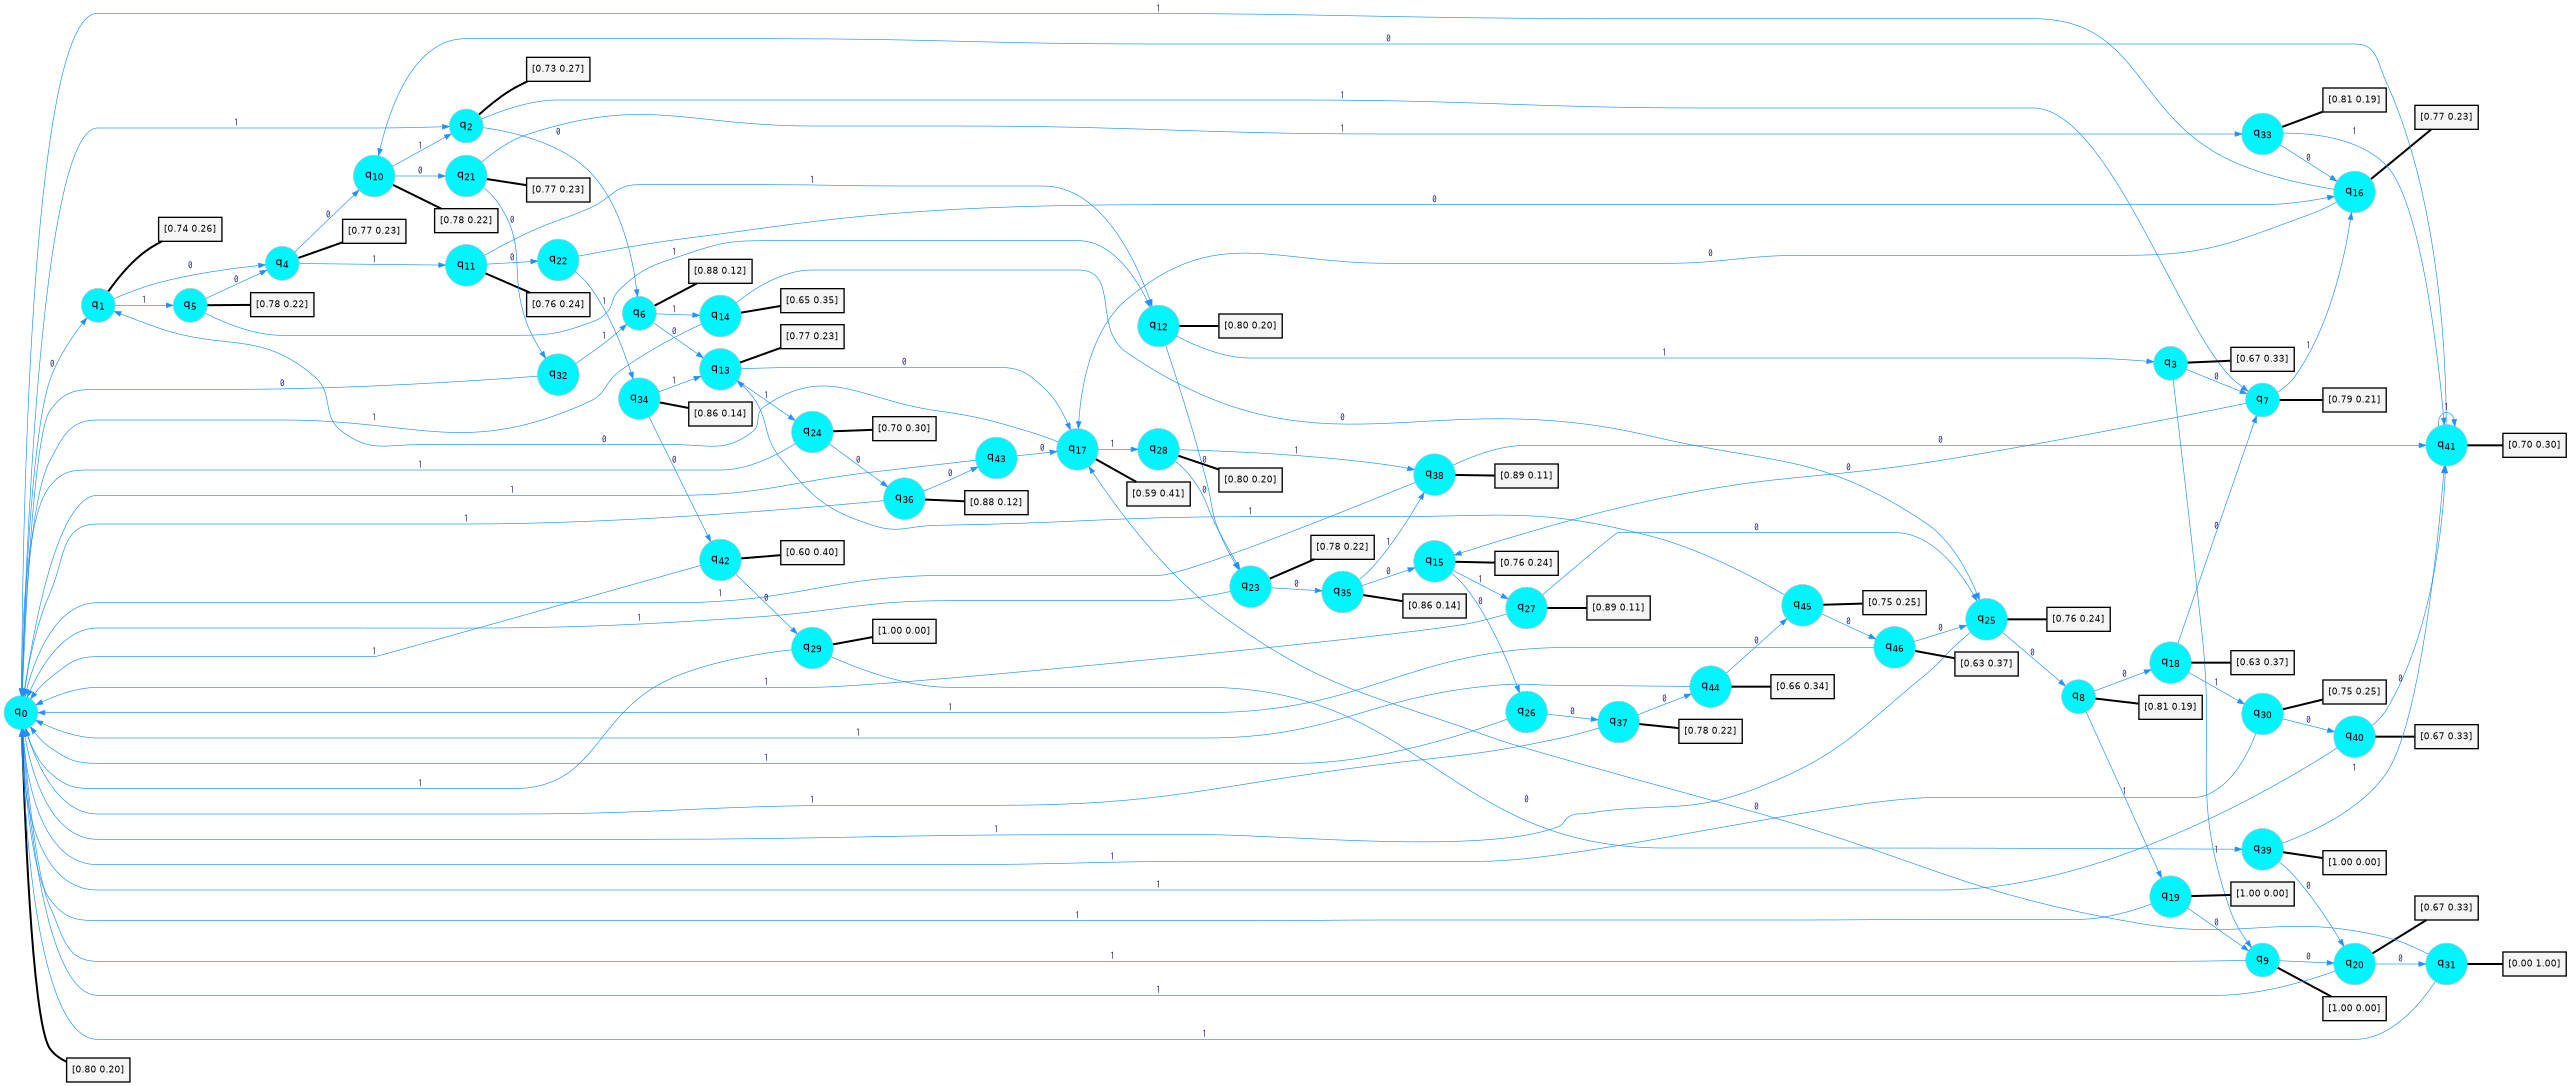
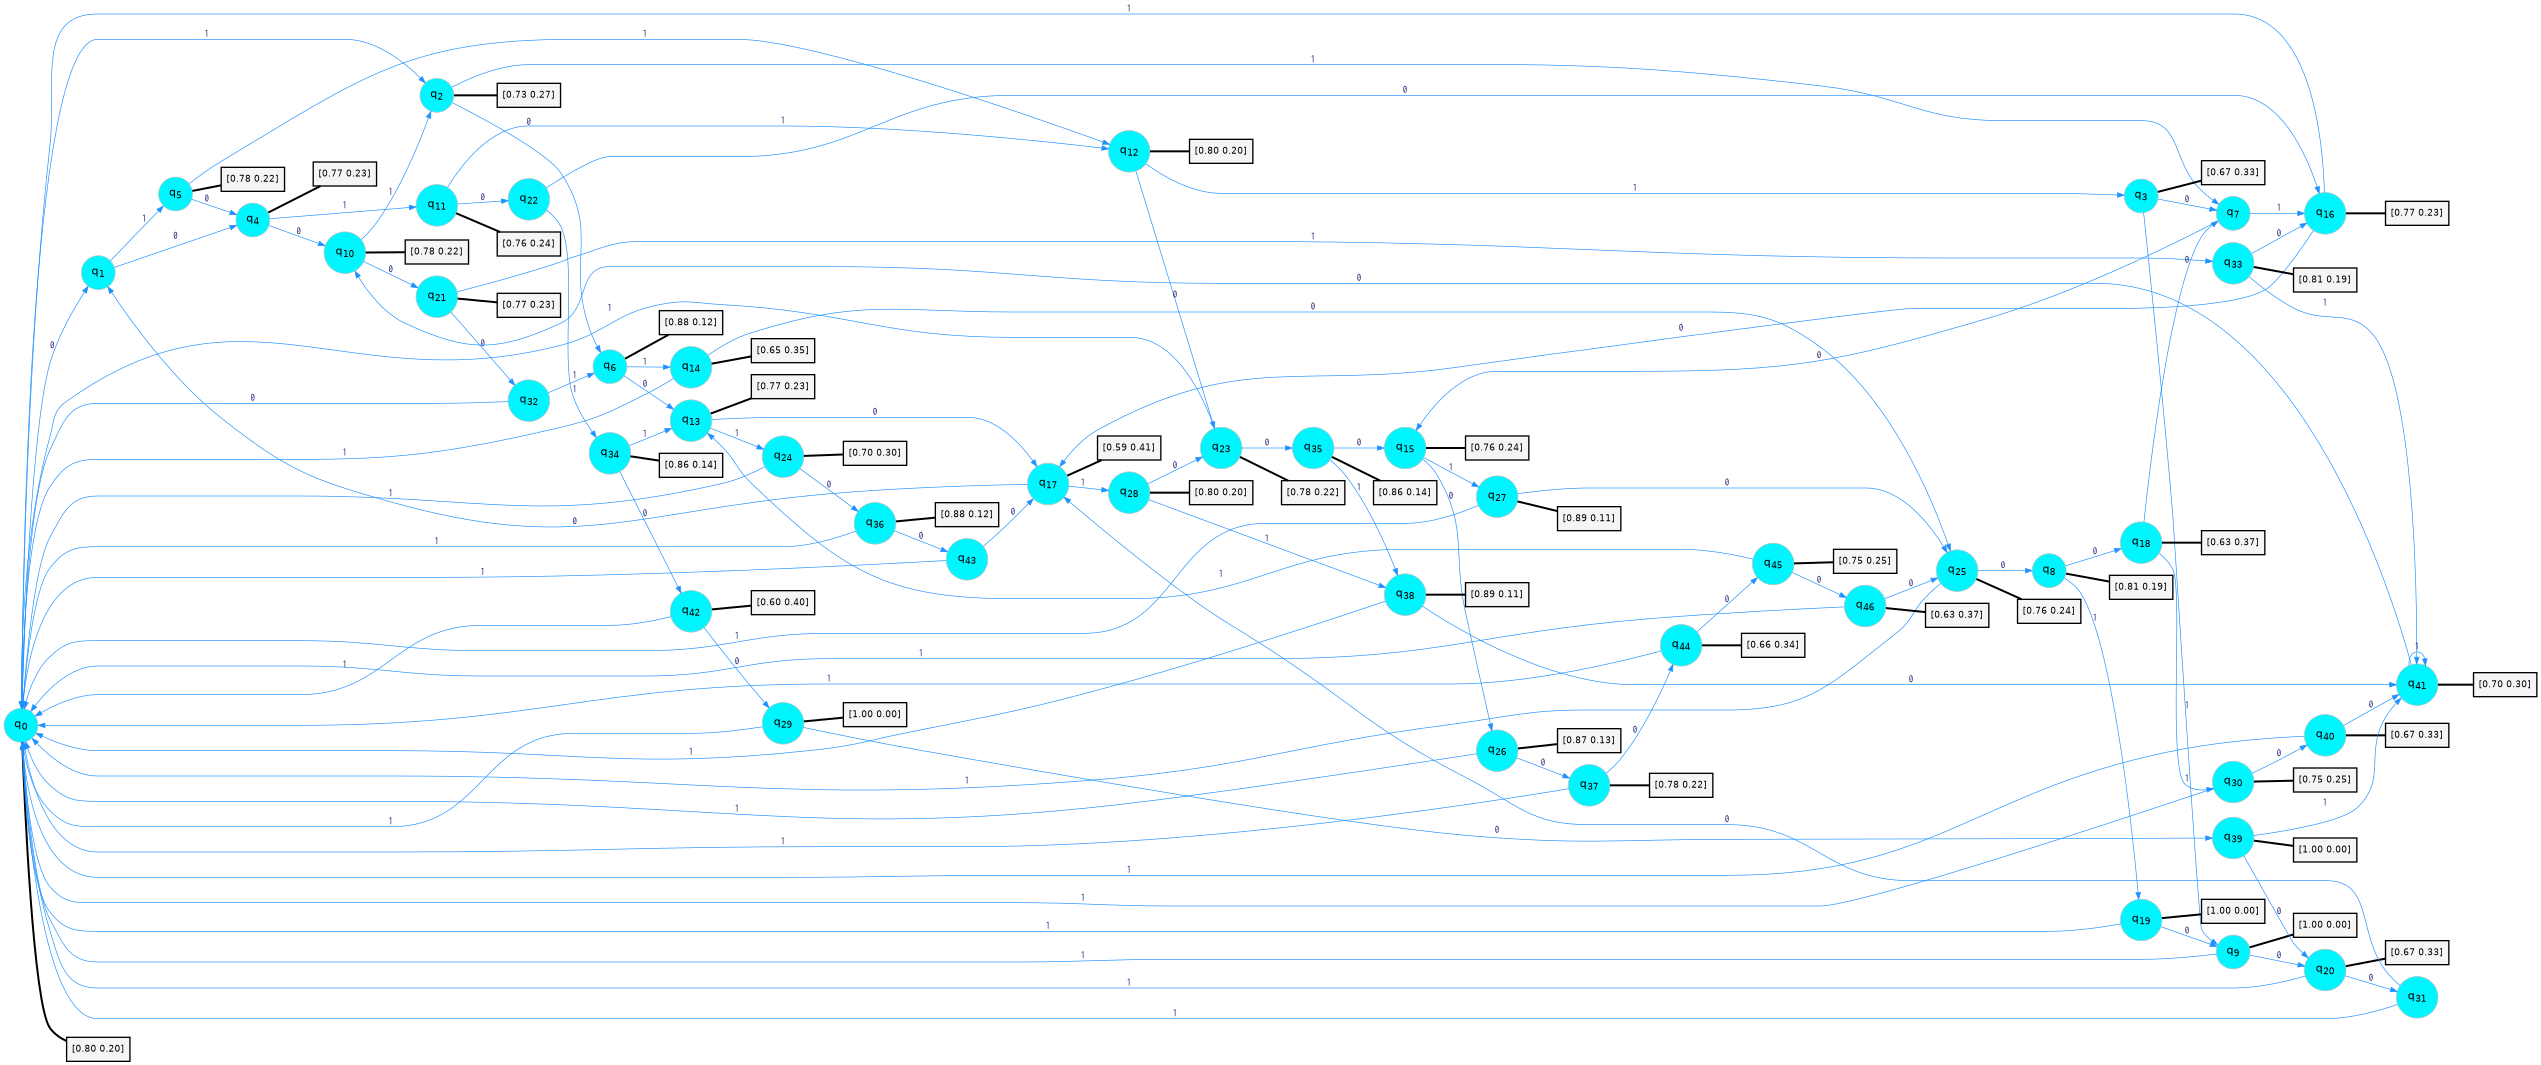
(190, 229) -> none
(2355, 400) -> none
none -> (1589, 741)
(2535, 964) -> none
